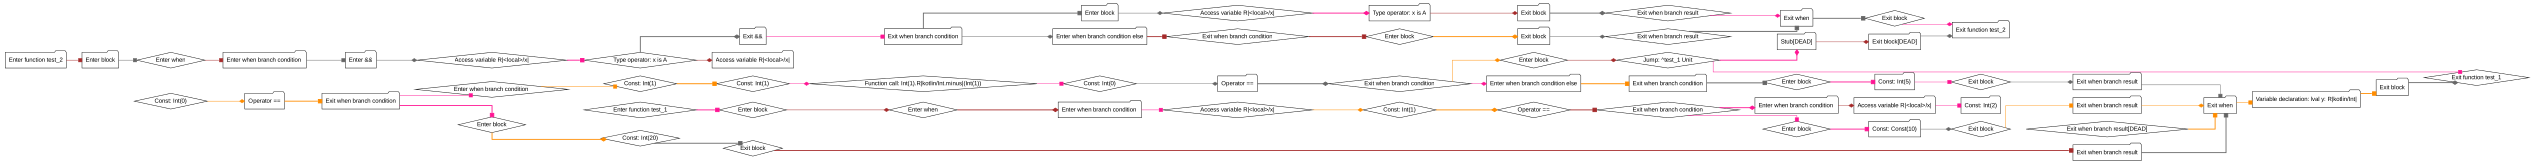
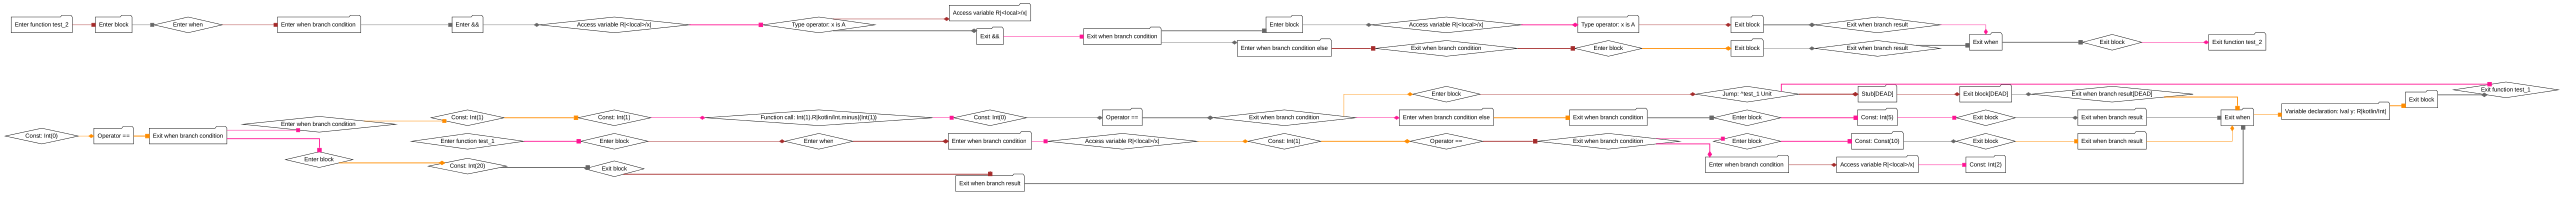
(1934, 36) -> (2019, 94)
(1761, 60) -> (1826, 94)
(2080, 72) -> (2130, 84)
